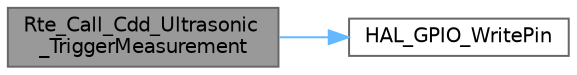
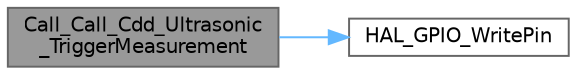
(143, 37) -> (143, 37)
